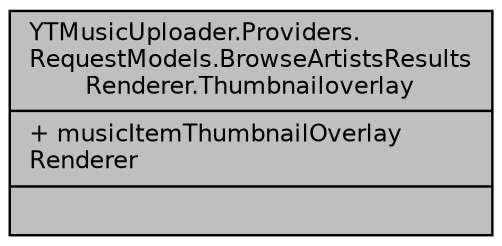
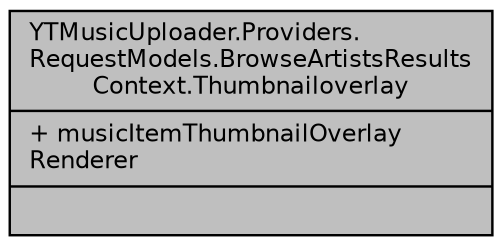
(251, 87) -> (251, 87)
